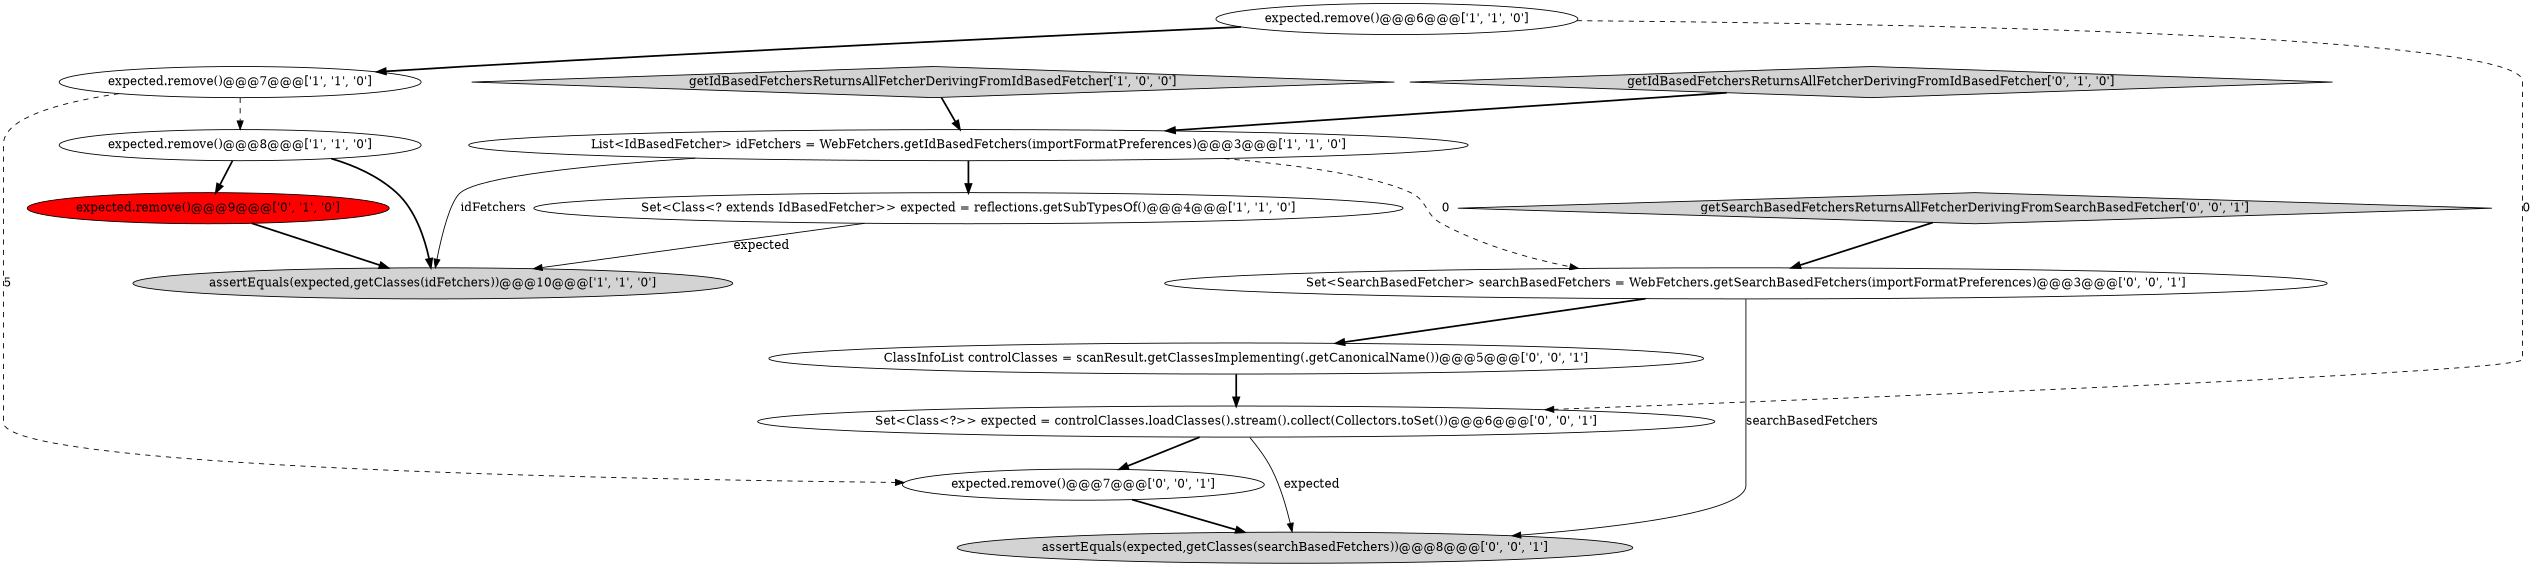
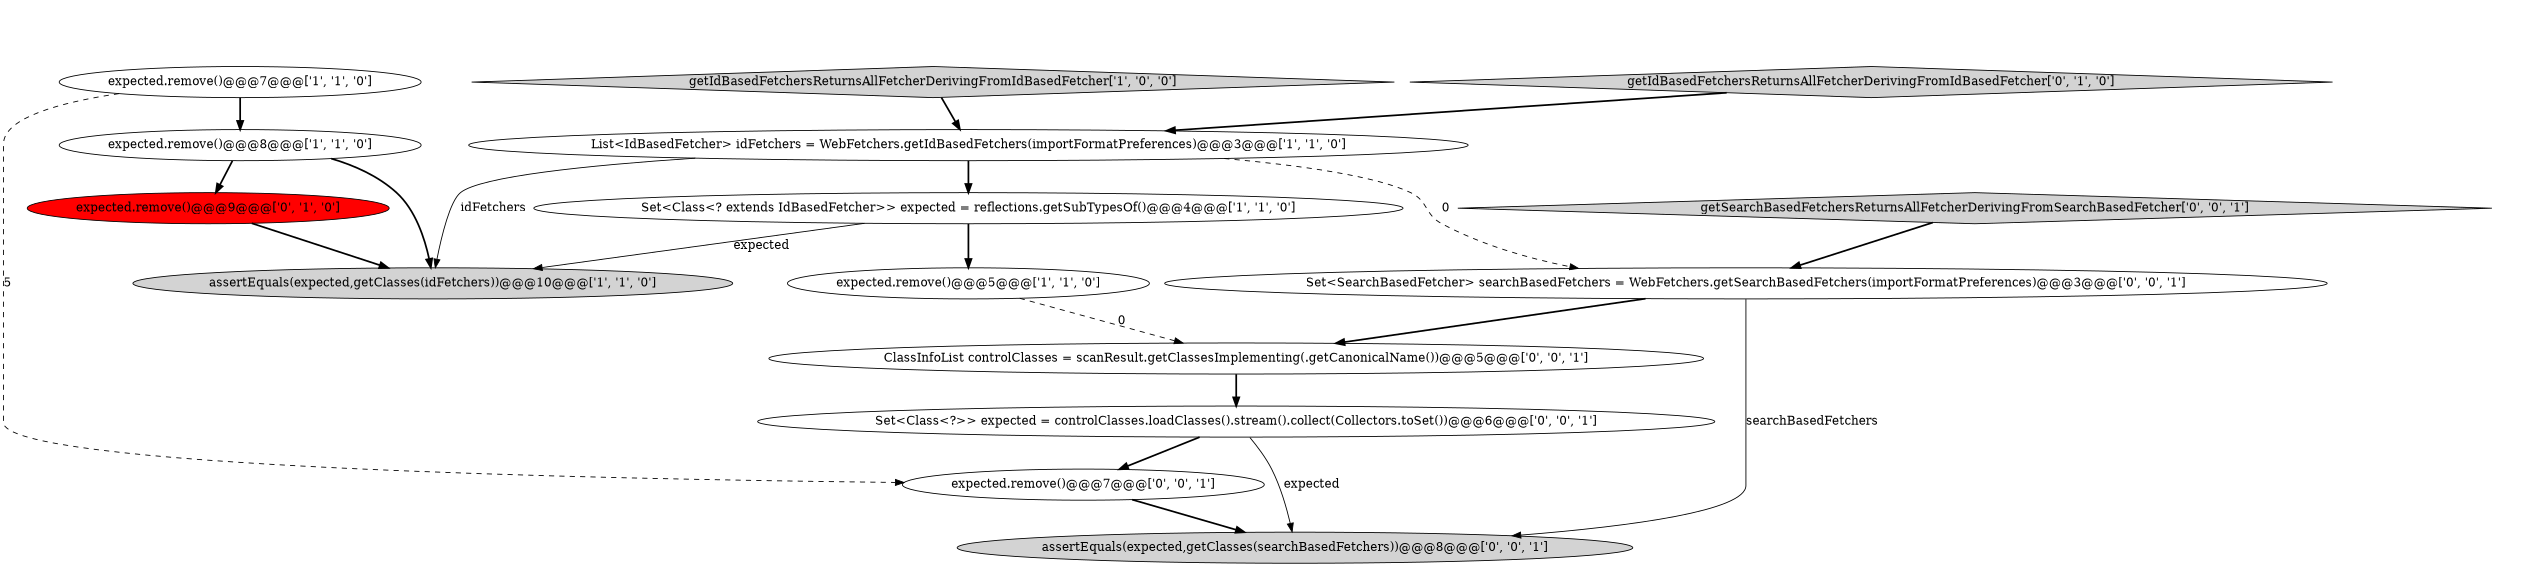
(1397, 19) -> none
(240, 109) -> (240, 109)
none -> (968, 283)
